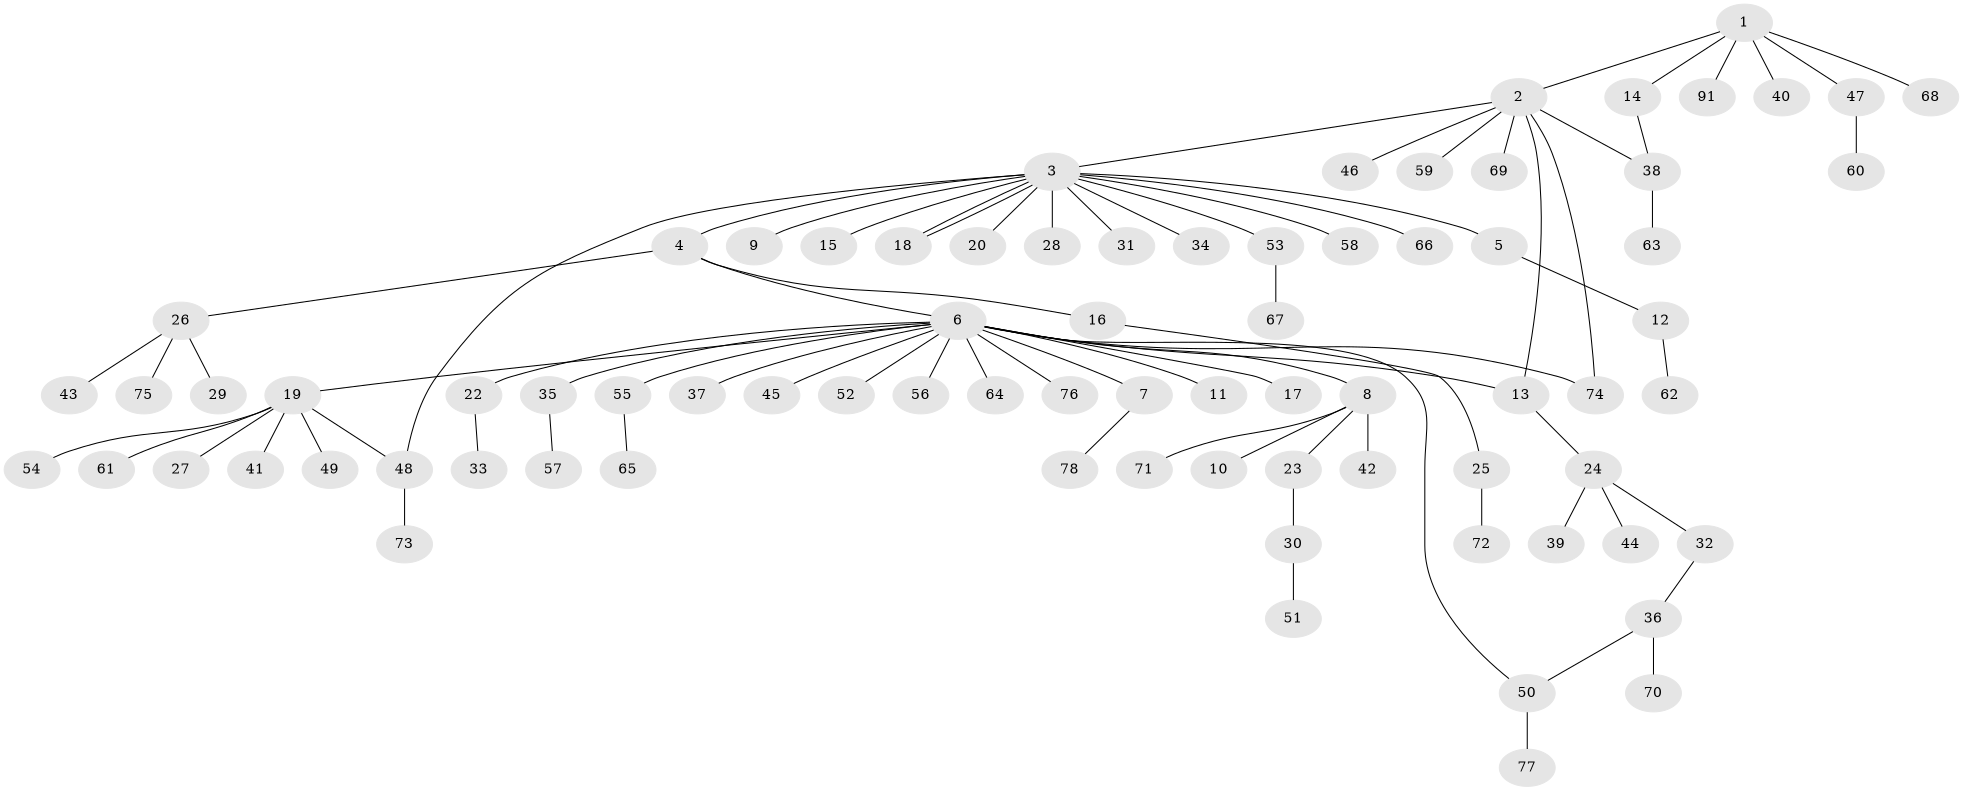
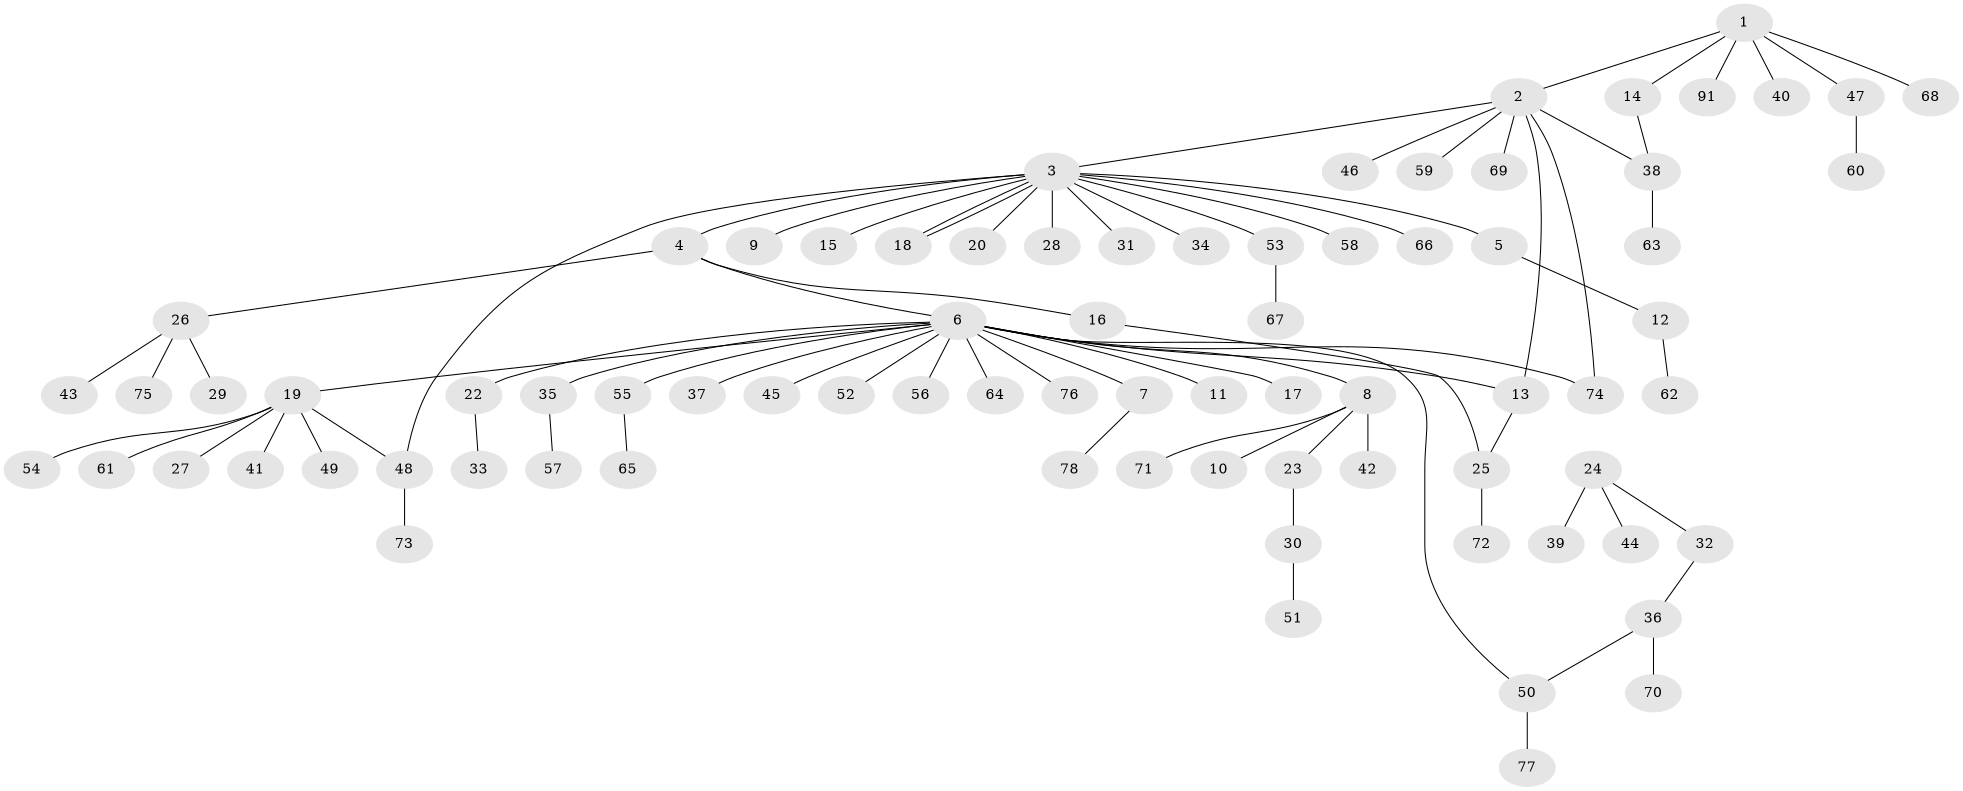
(1557, 433) -> (1501, 433)
